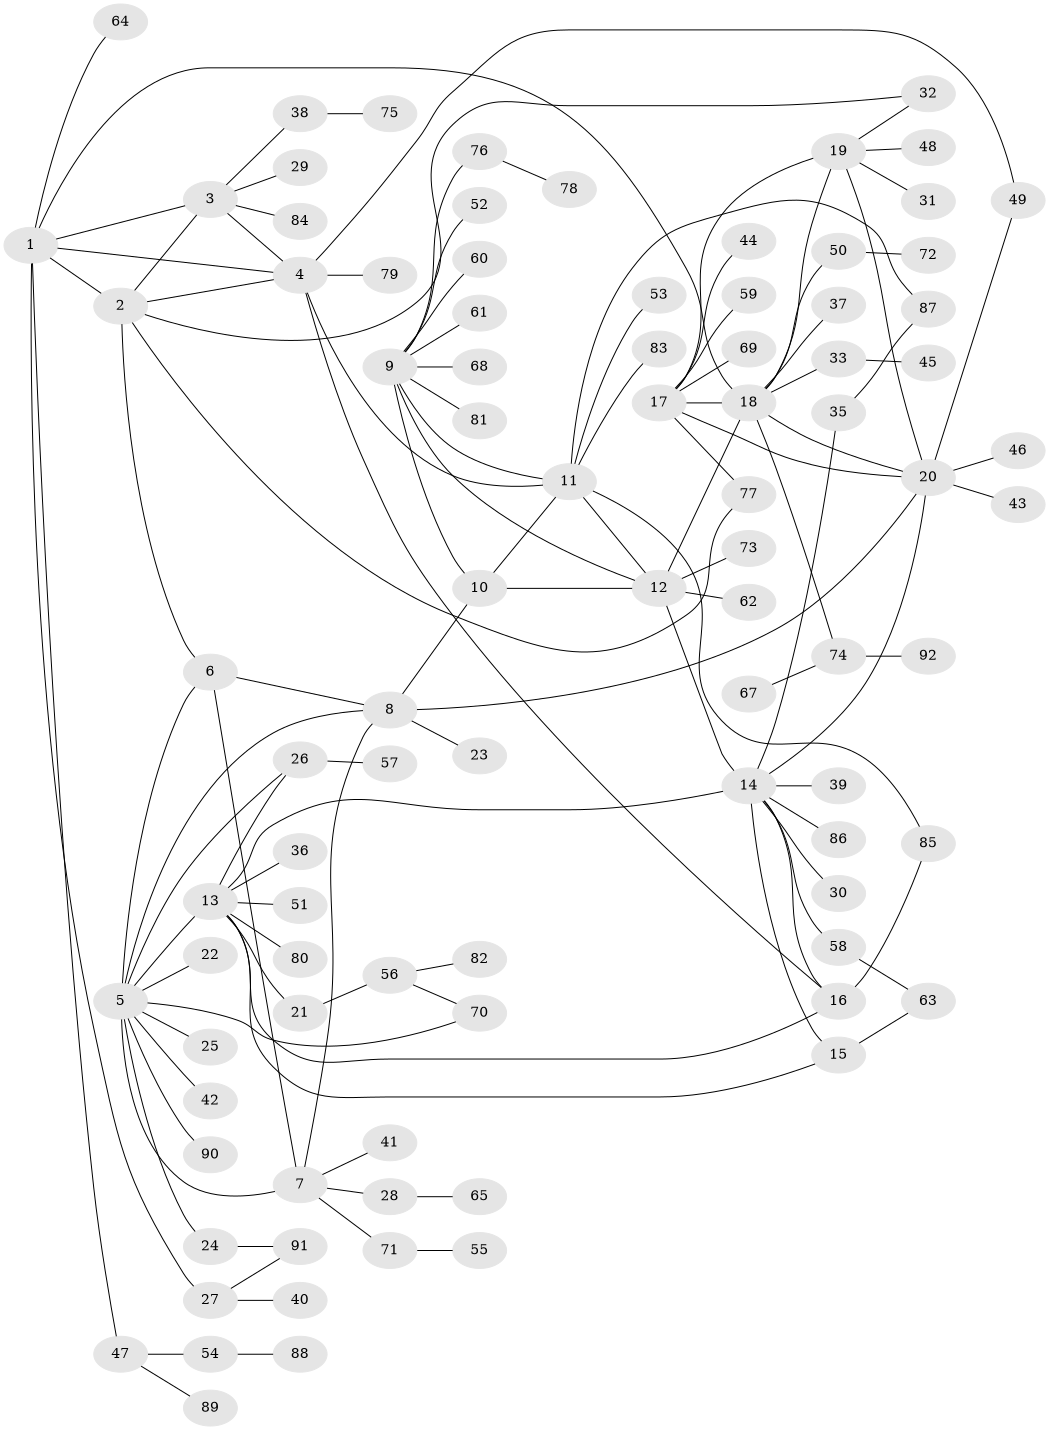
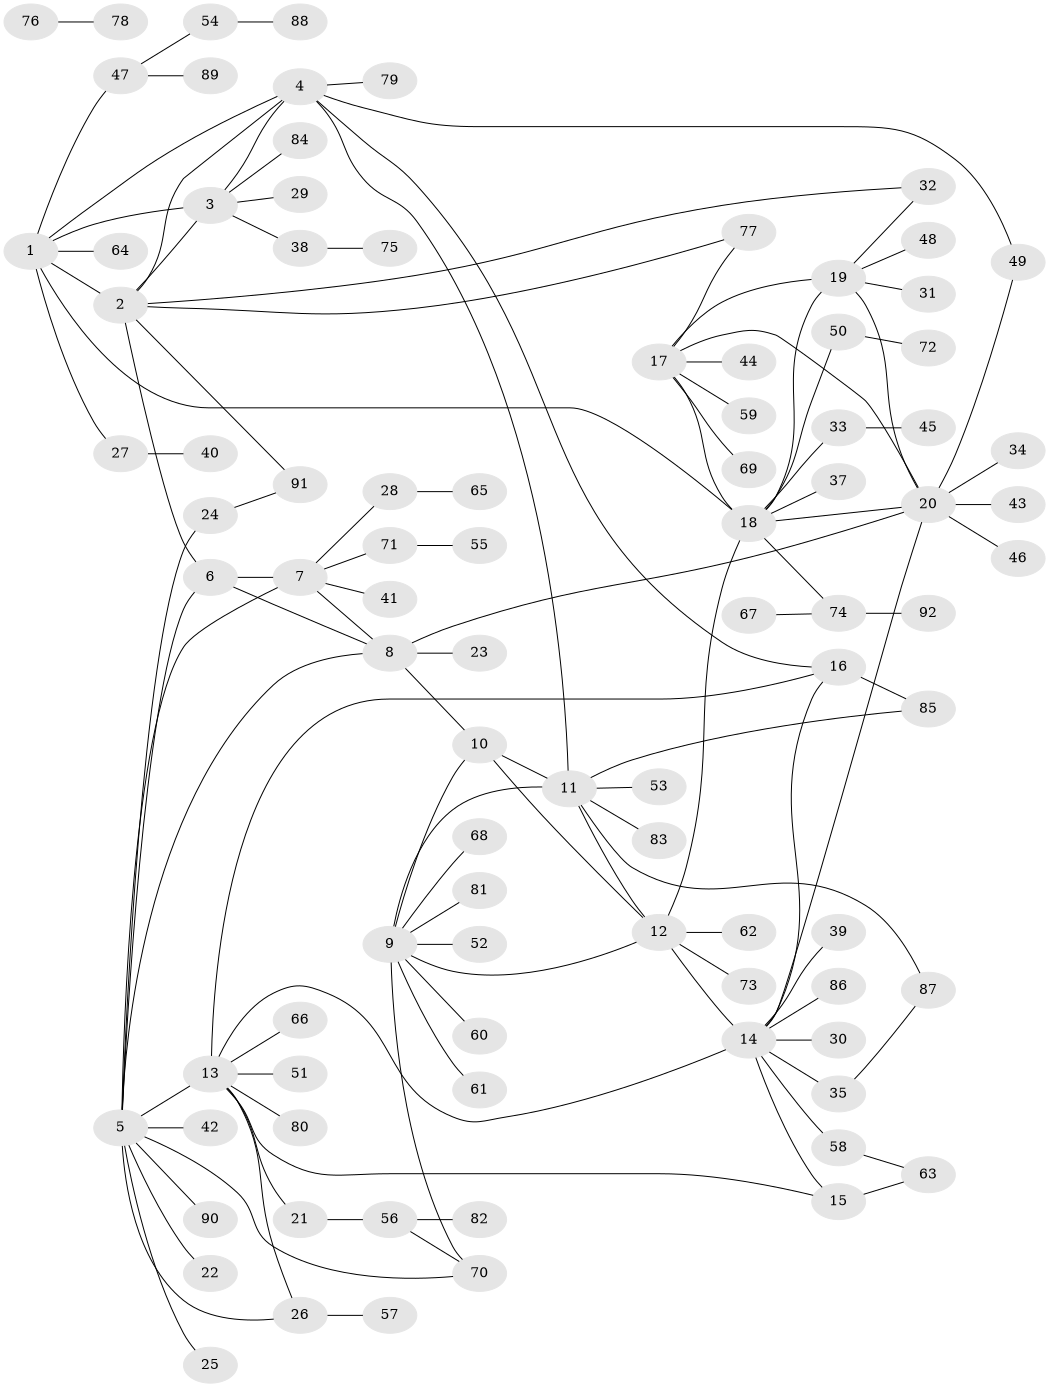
(434, 259) -> (409, 1116)
none -> (1018, 451)
(300, 852) -> (300, 1020)
(255, 1273) -> (210, 395)
